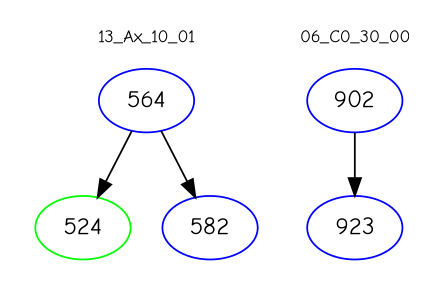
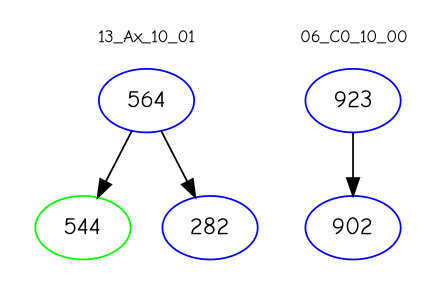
(356, 38) -> (354, 38)
(355, 156) -> (353, 156)
(83, 228) -> (83, 228)
(210, 228) -> (210, 228)
